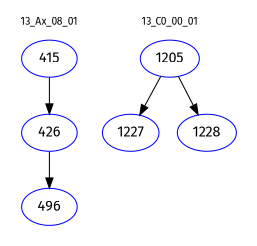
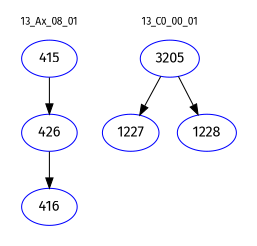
(170, 59) -> (170, 59)
(49, 207) -> (49, 207)
